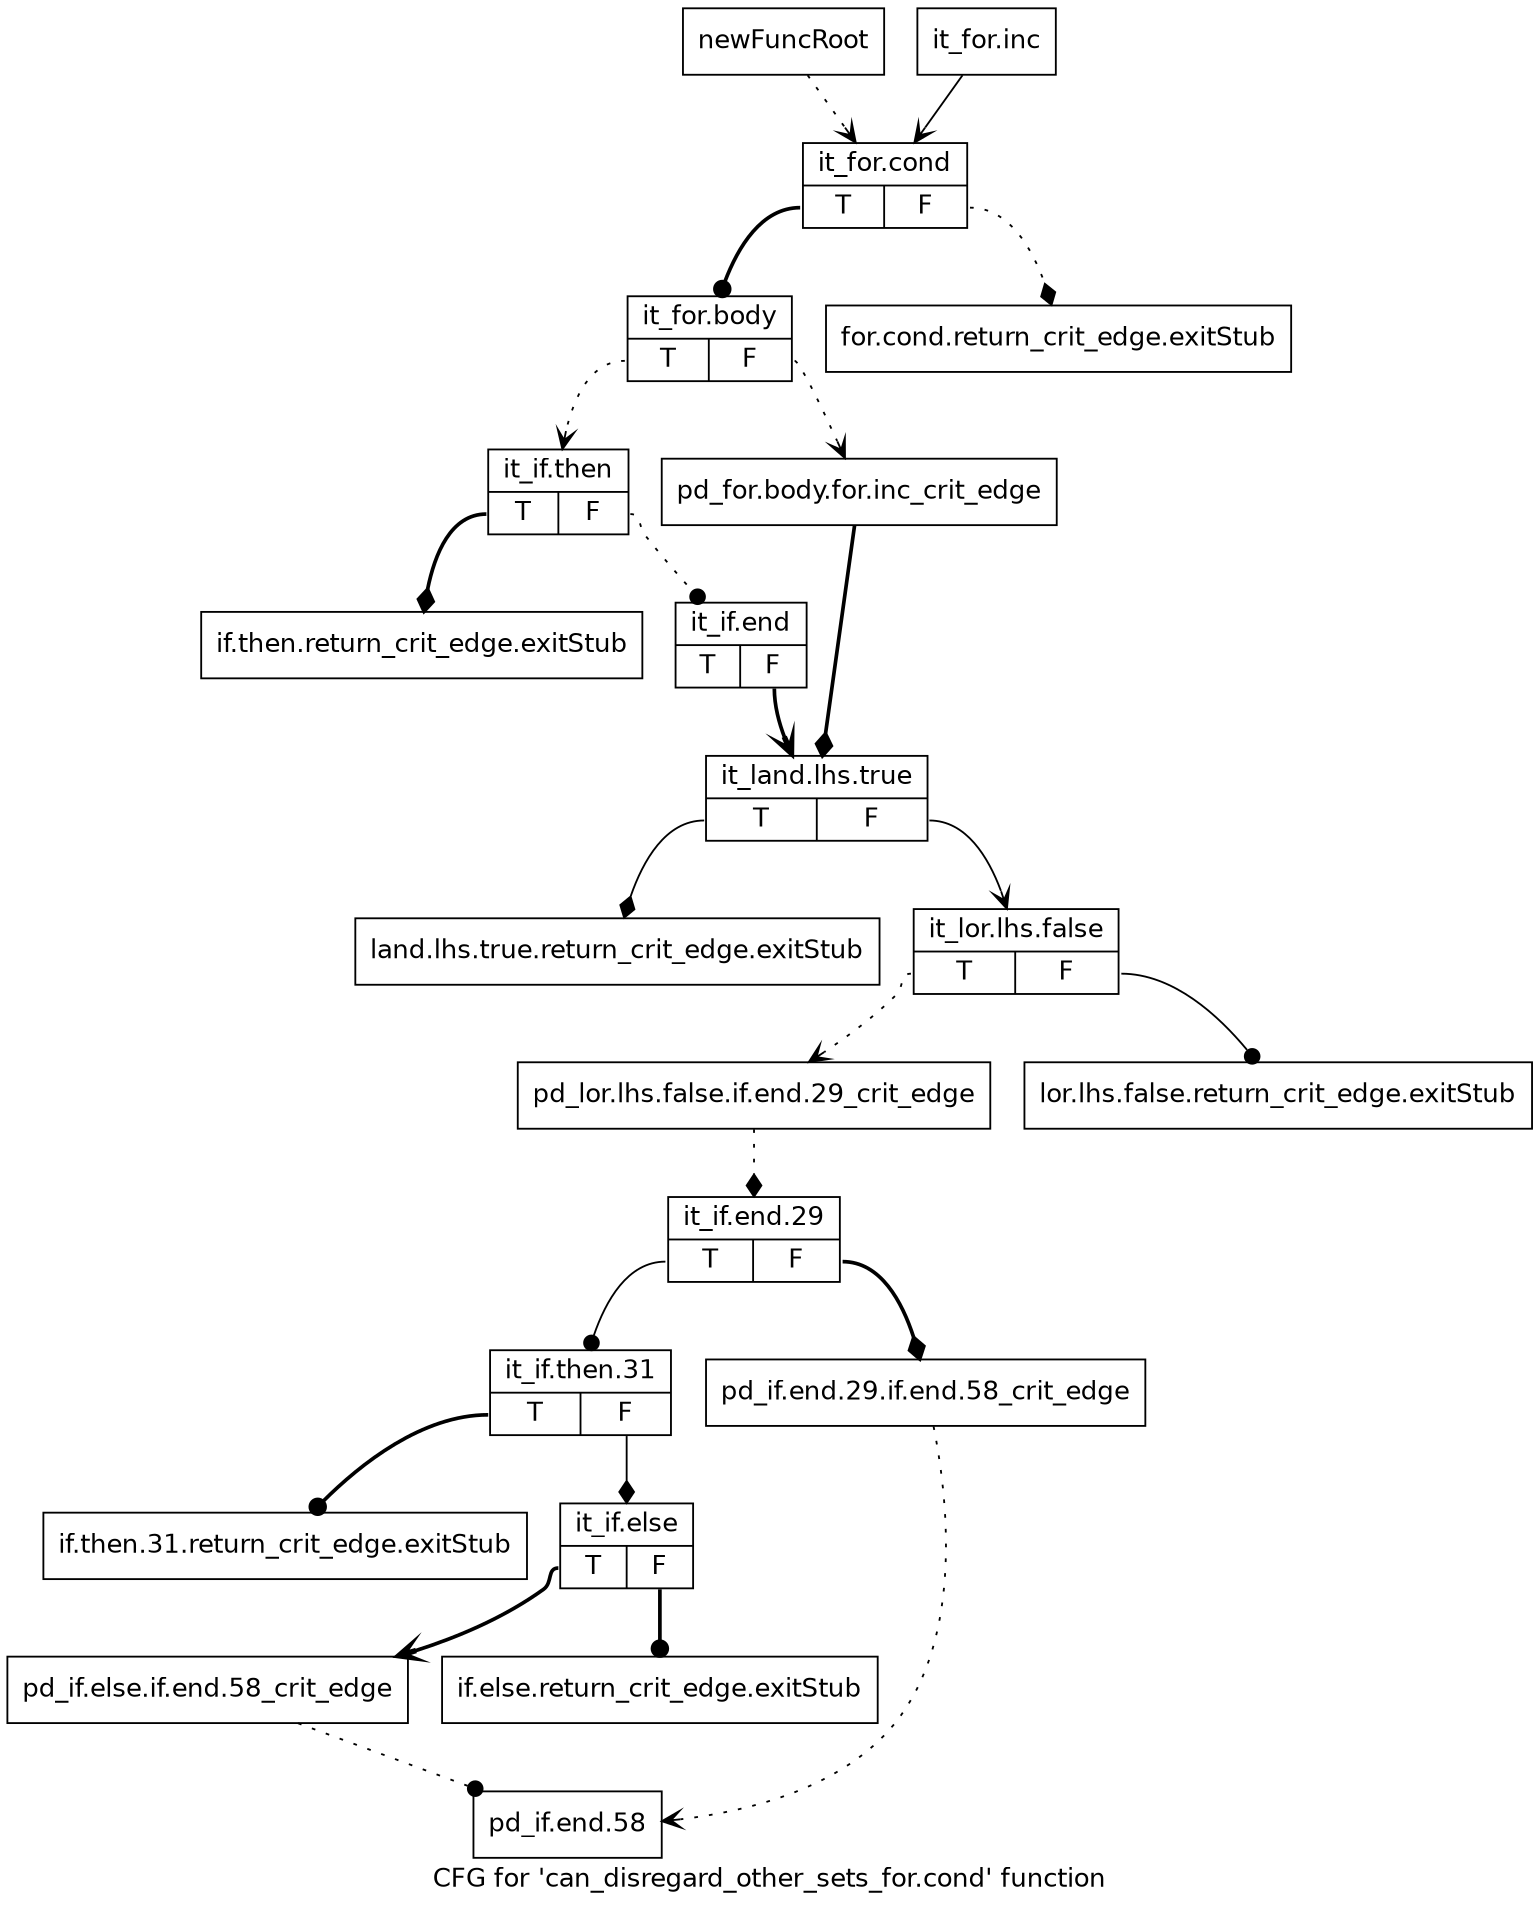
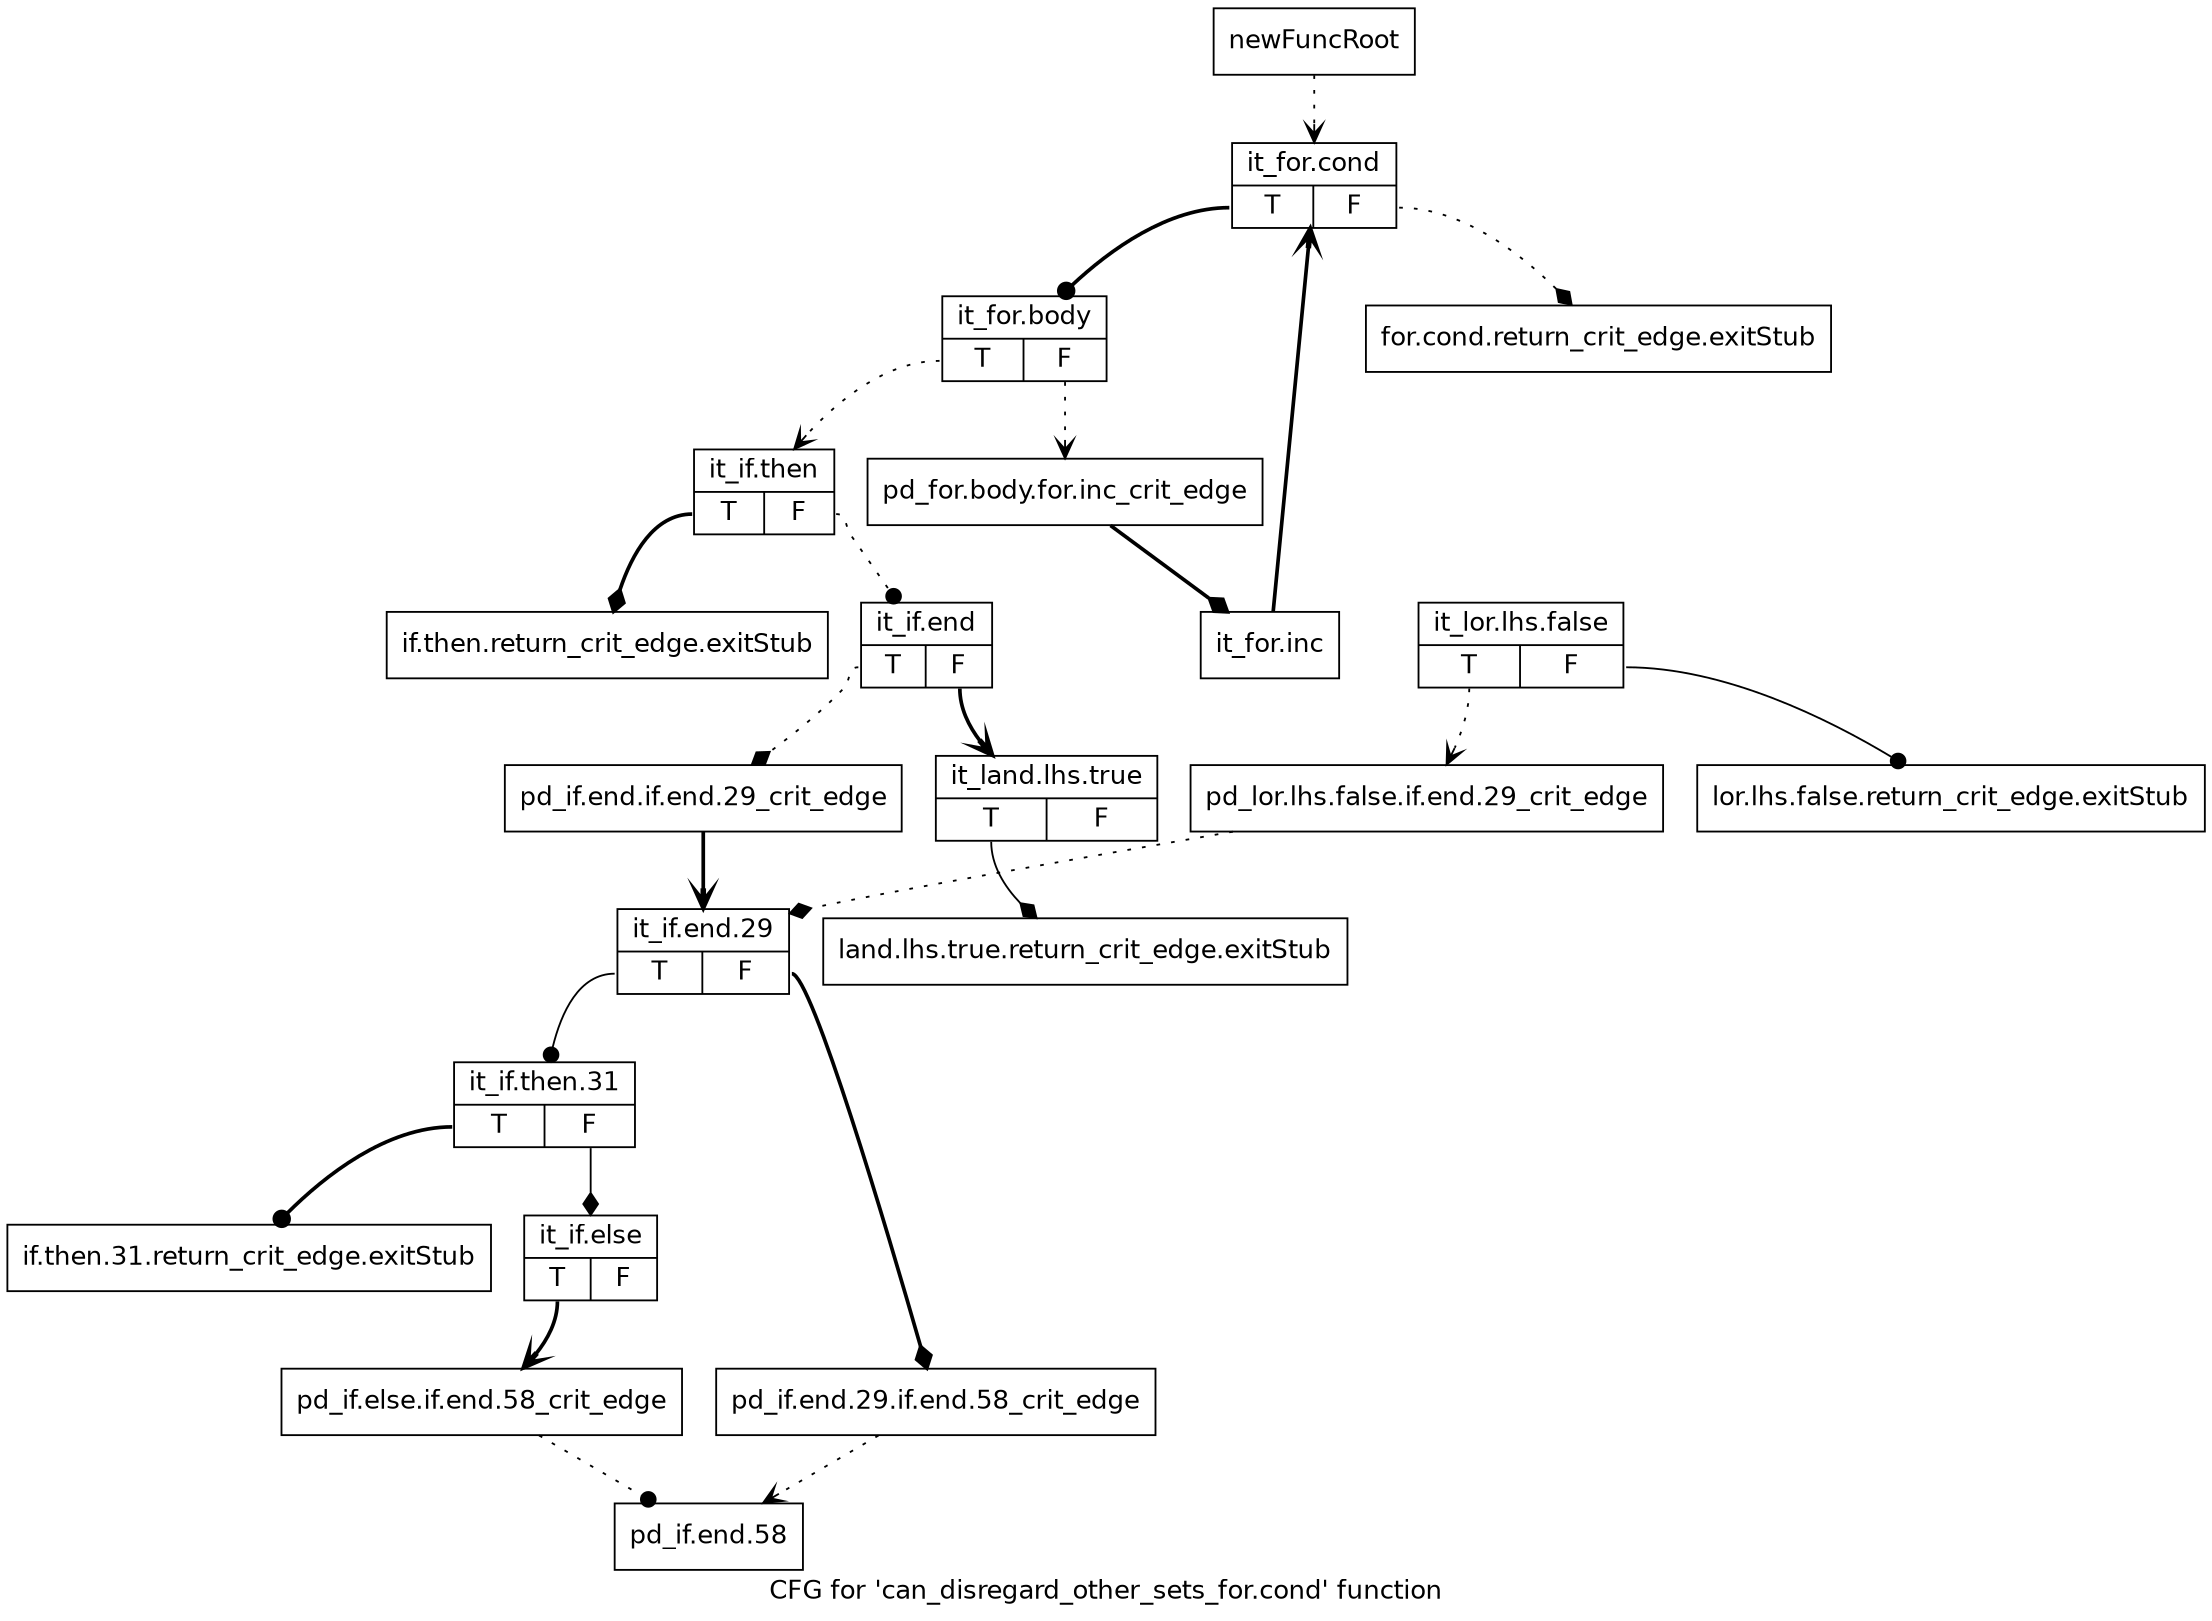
(944, 101) -> (1291, 429)
(840, 630) -> (1160, 562)
none -> (703, 798)
(975, 844) -> none
(660, 1690) -> none
